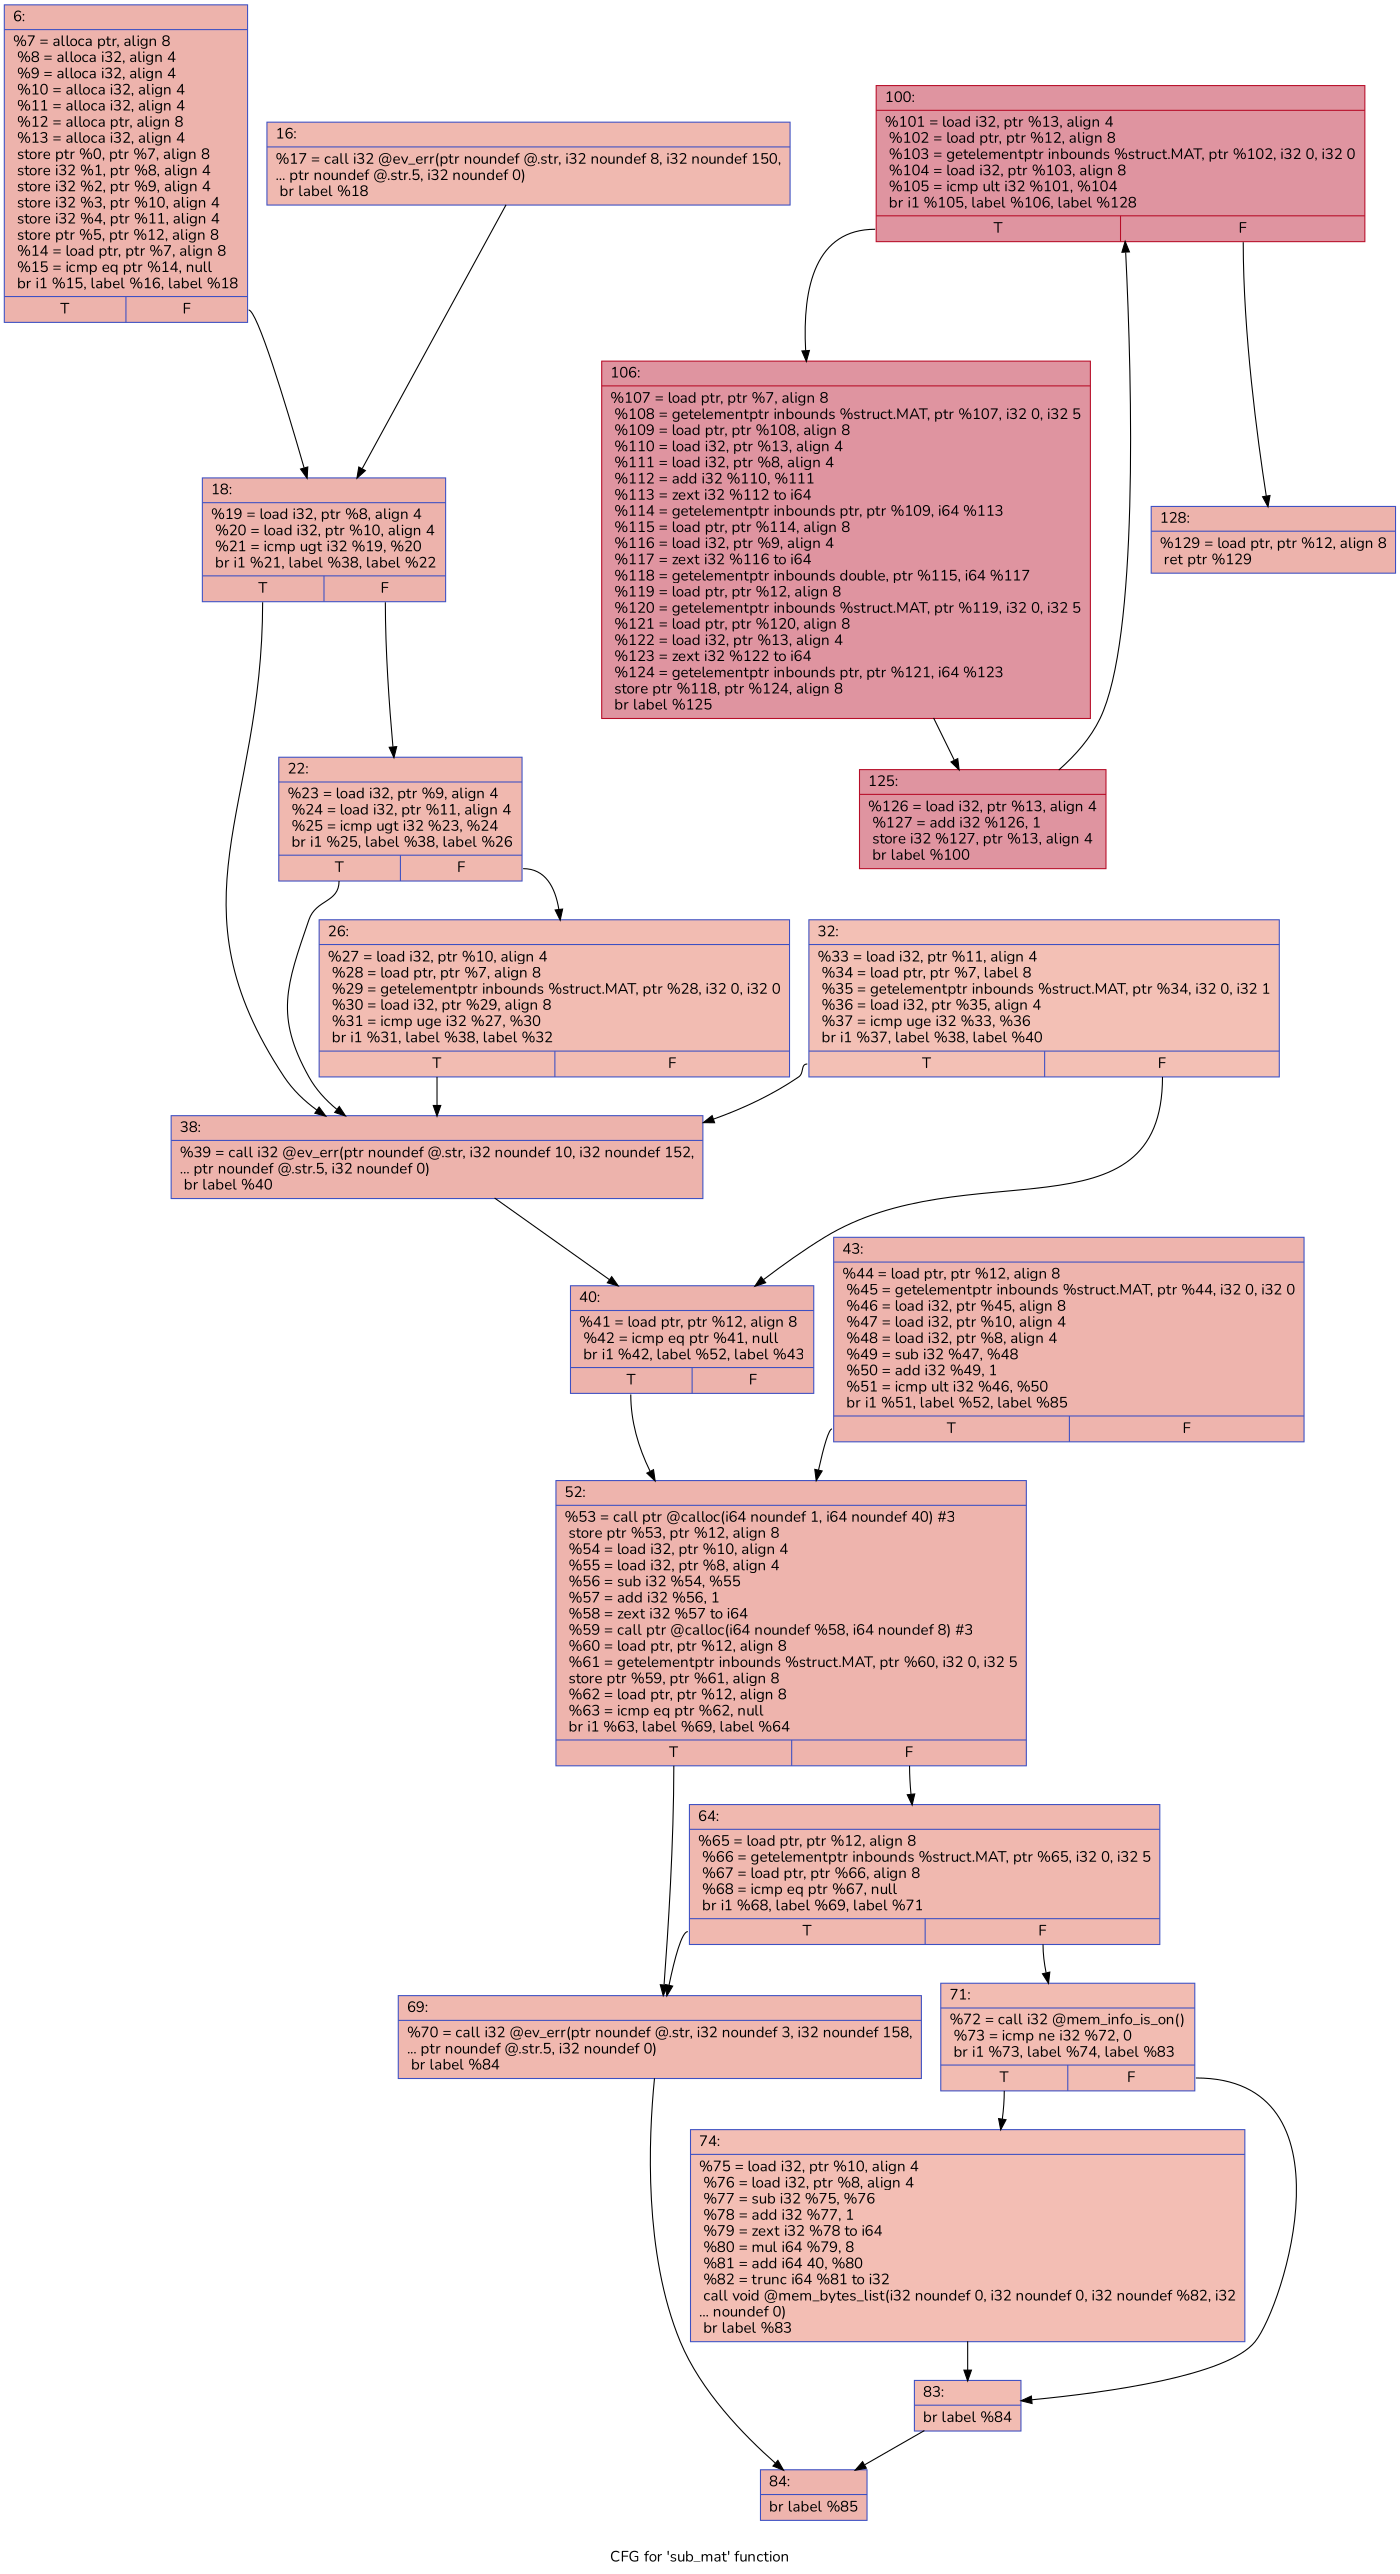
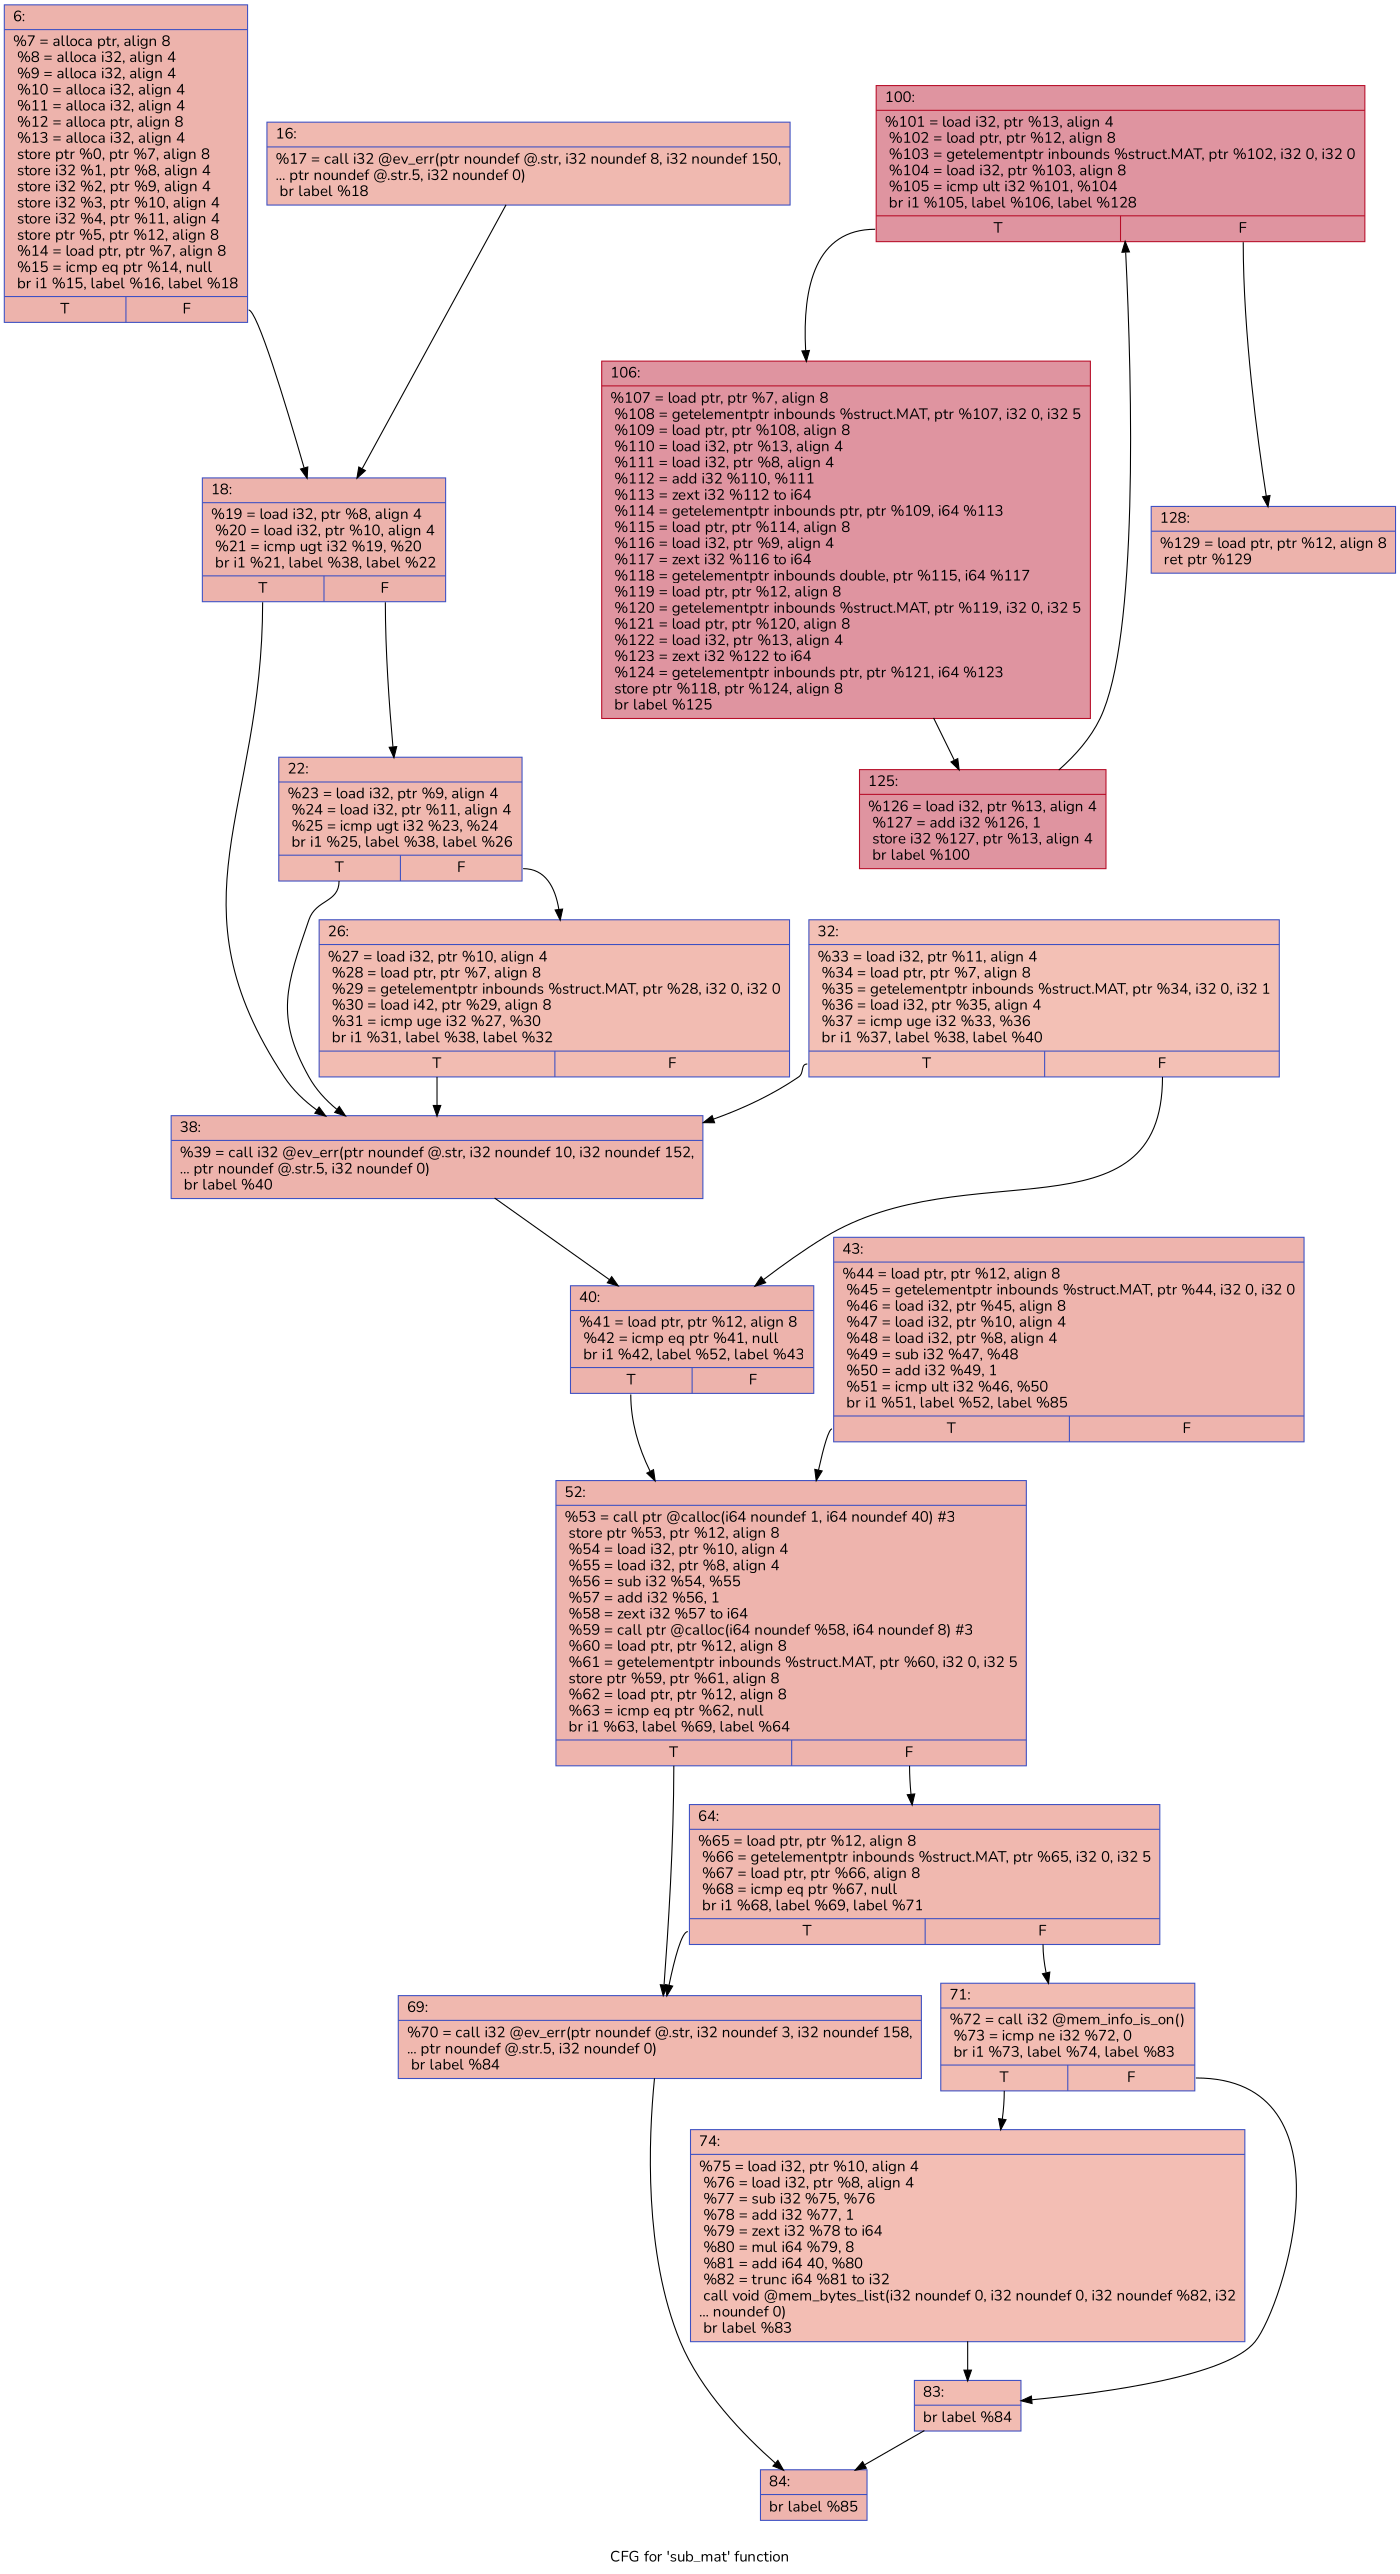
(925, 973) -> (925, 973)
(440, 1005) -> (440, 1005)
